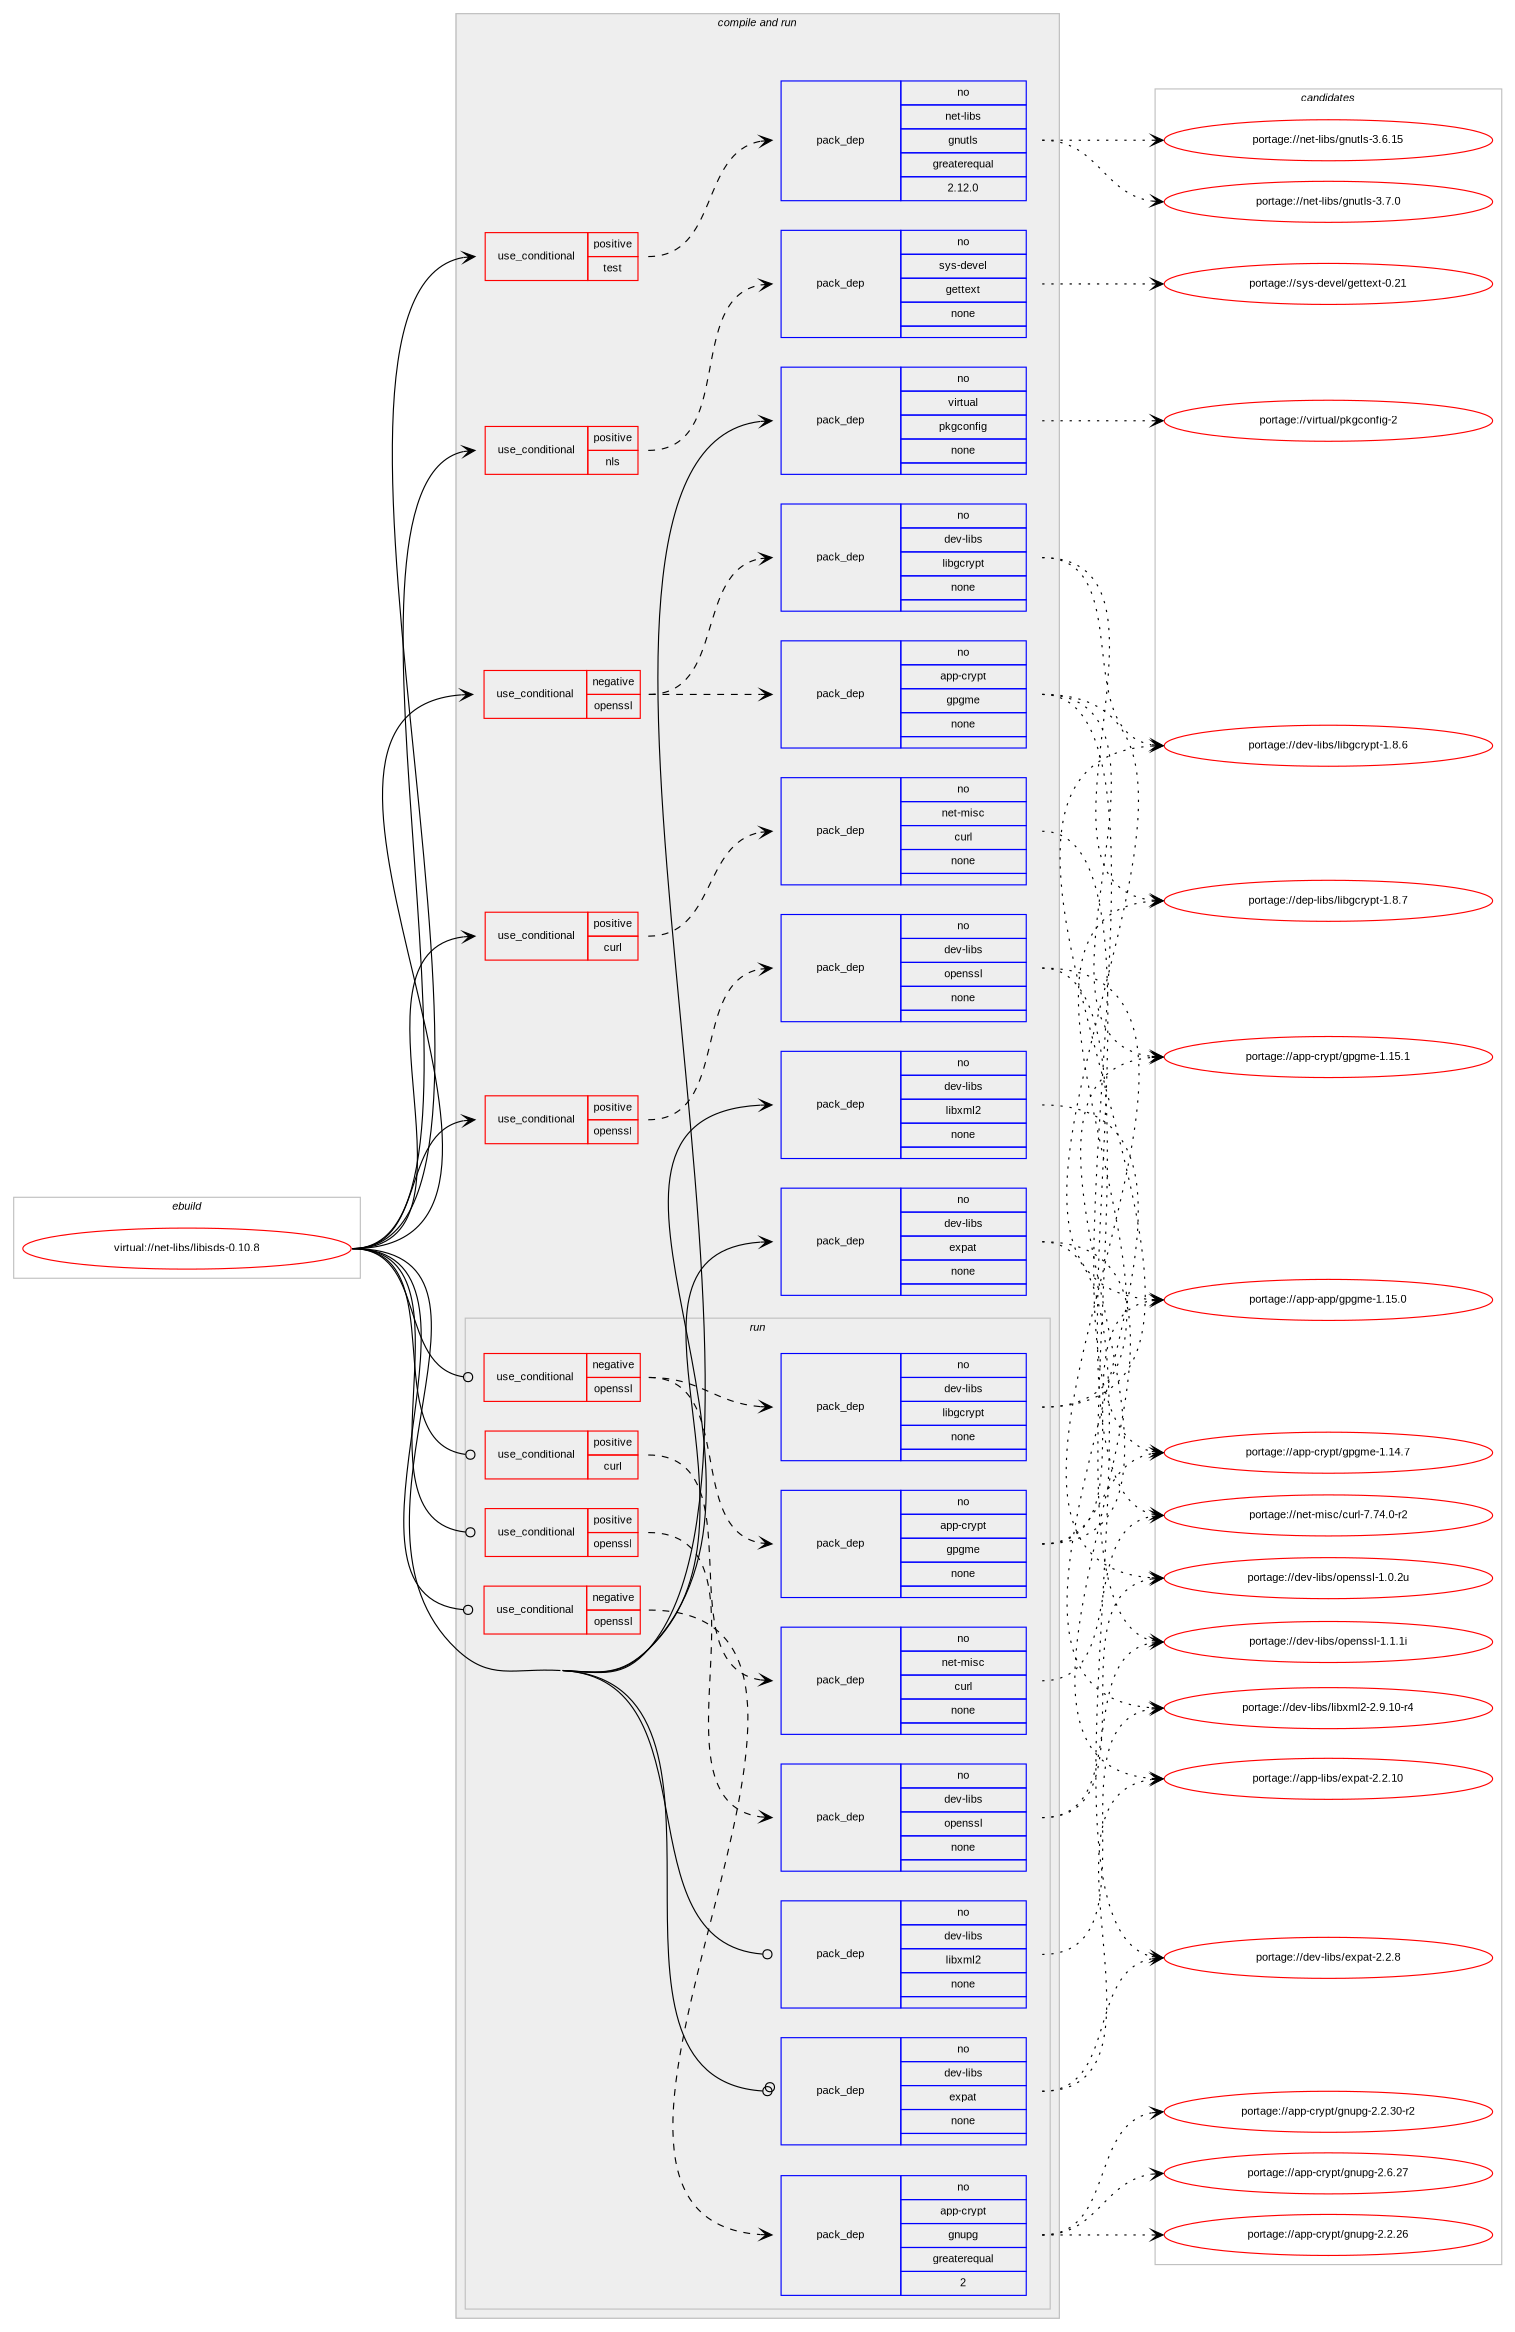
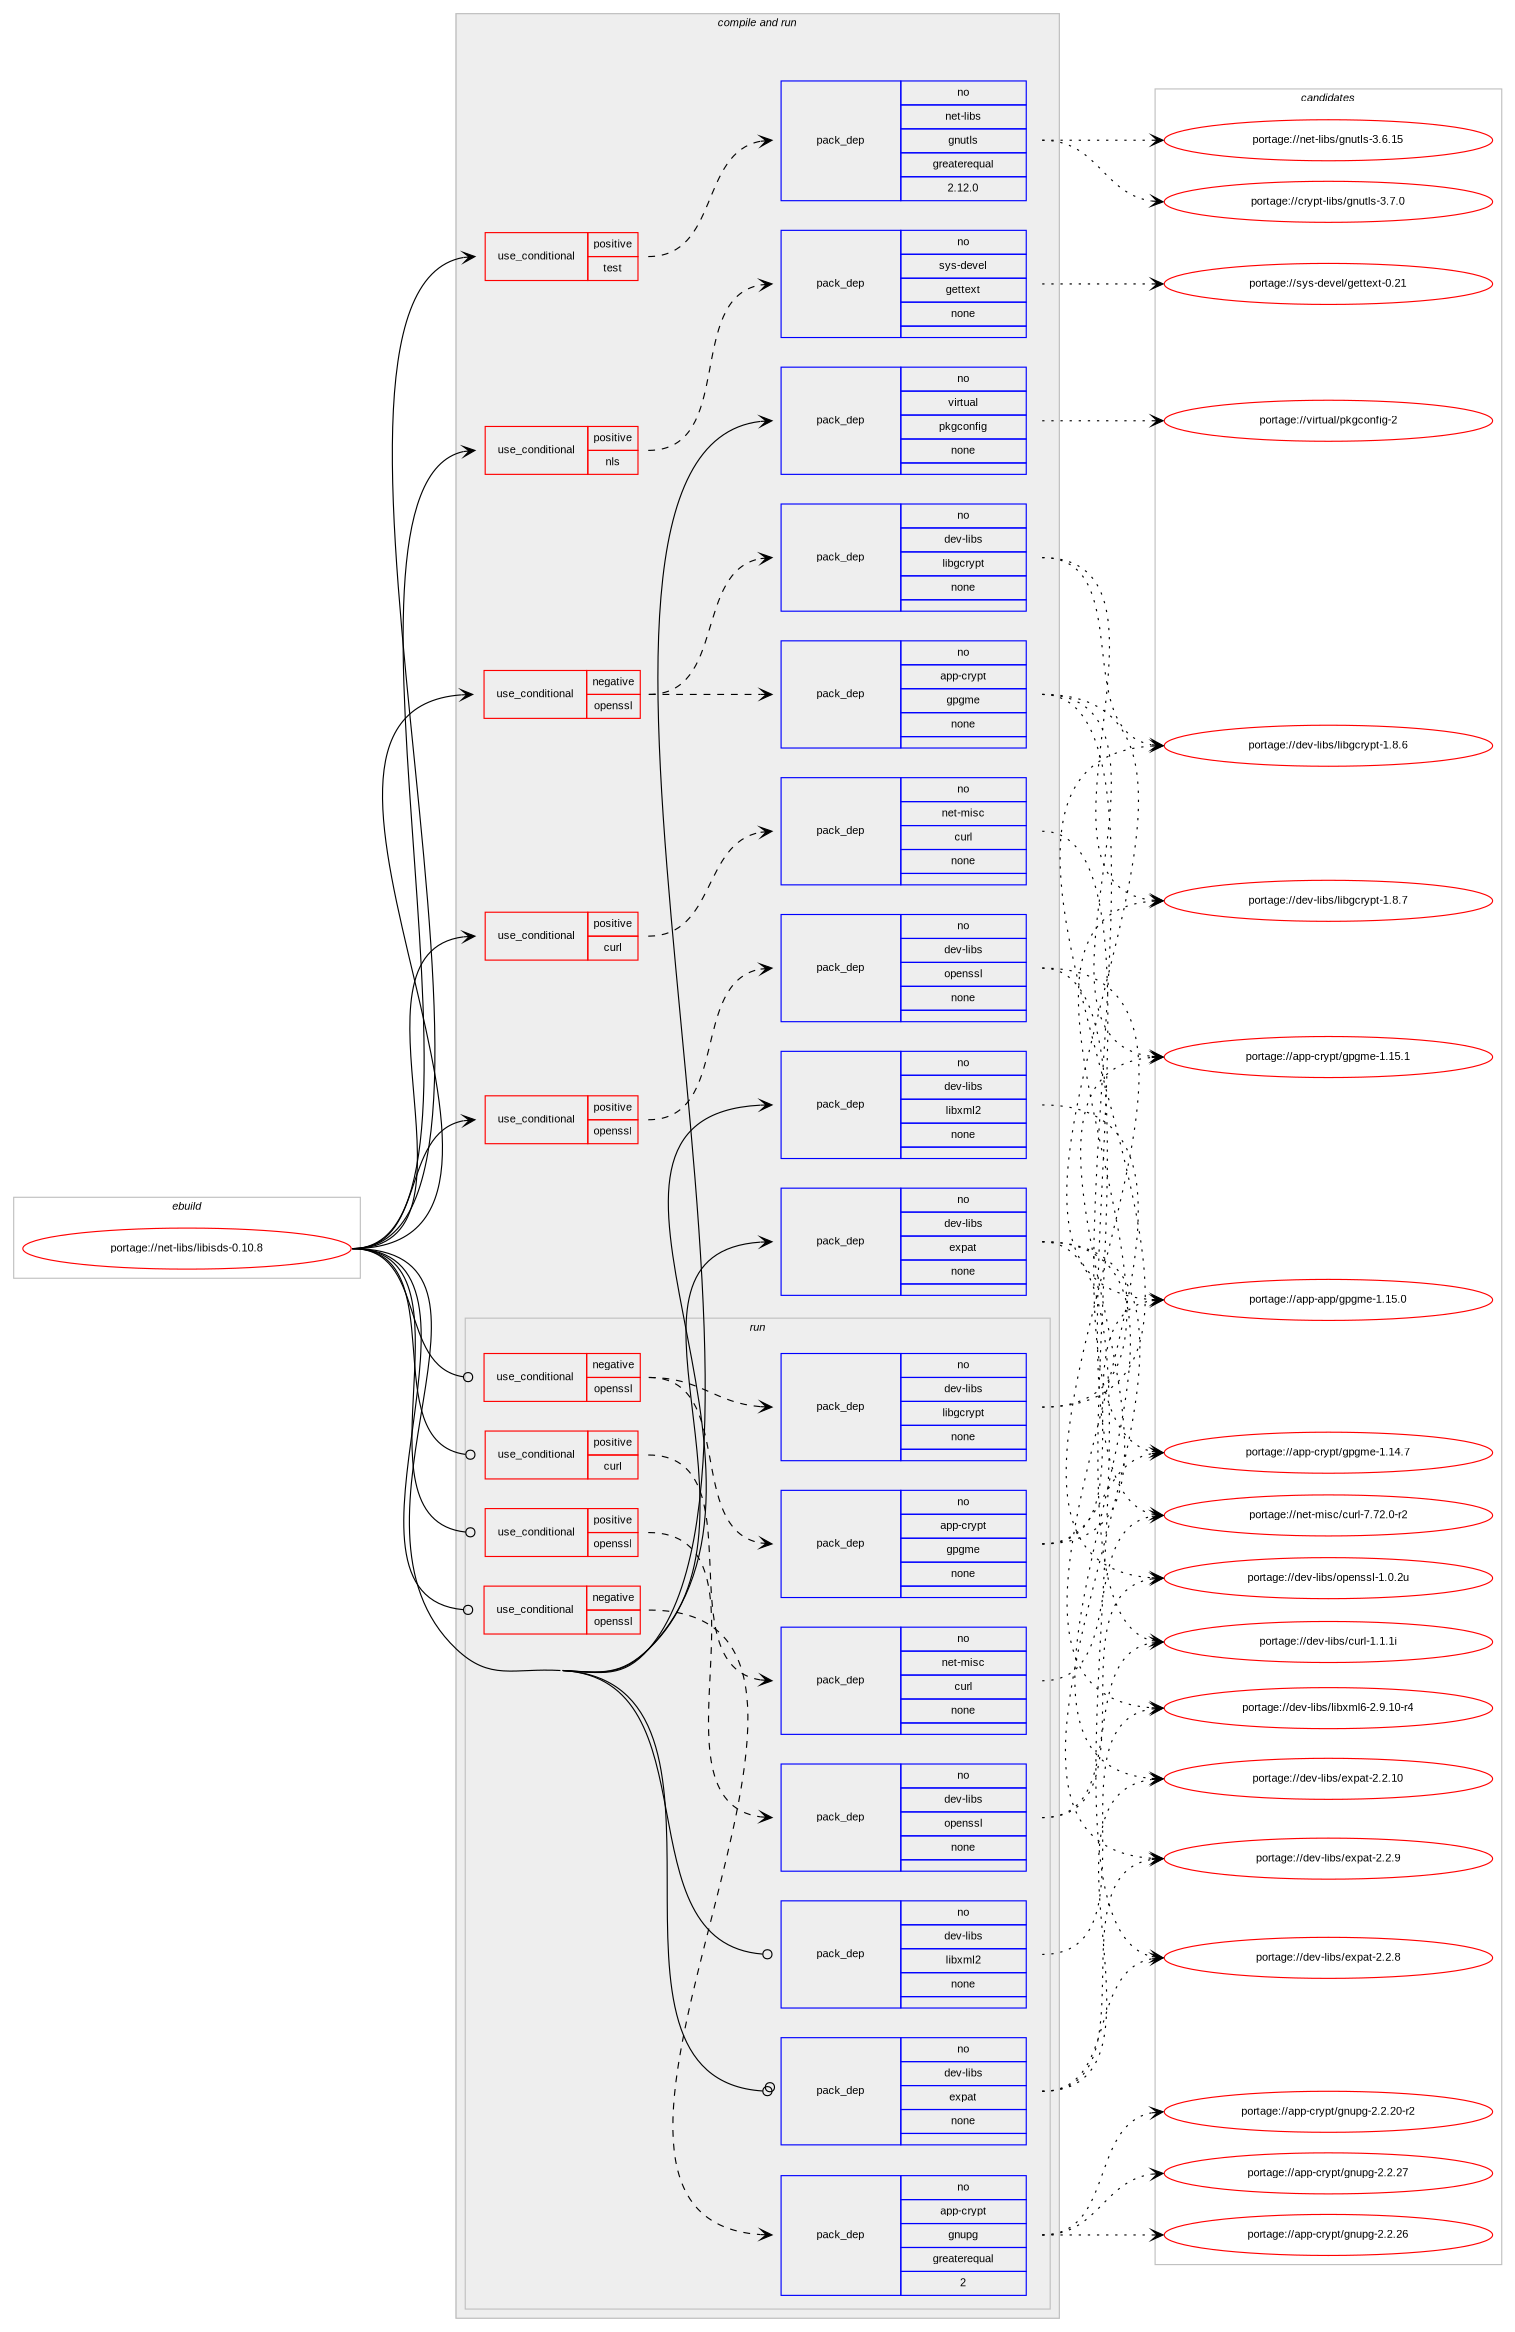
(1328, 202) -> (1328, 202)
(1328, 901) -> (1328, 901)
(187, 1249) -> (187, 1249)
(1328, 1515) -> (1328, 1515)
(1328, 1642) -> (1328, 1642)
(1328, 1708) -> (1328, 1708)
(1328, 1779) -> (1328, 1779)
none -> (1328, 1859)
(1328, 2112) -> (1328, 2112)
(1328, 2173) -> (1328, 2173)
